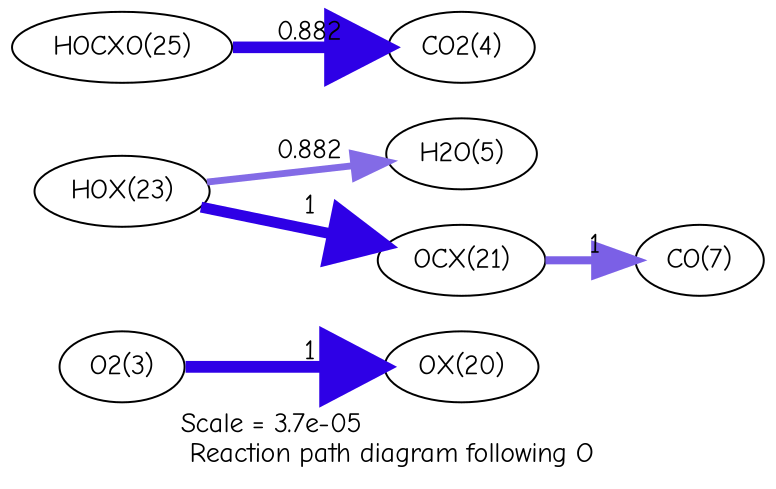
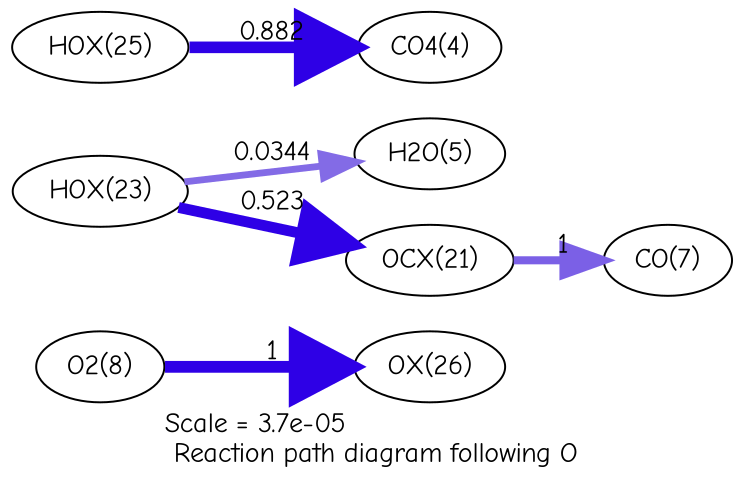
(122, 47) -> (100, 47)
(462, 47) -> (430, 47)
(305, 151) -> (268, 153)
(305, 206) -> (268, 202)
(122, 367) -> (100, 367)
(462, 367) -> (430, 367)
